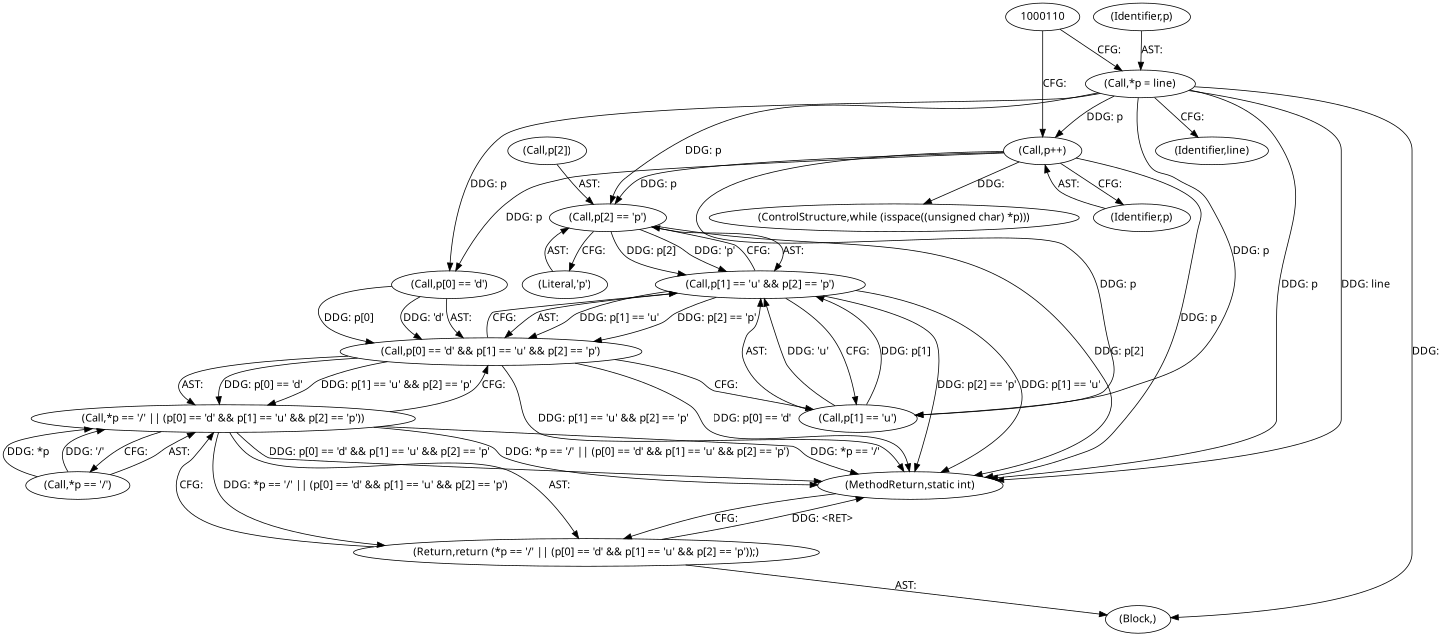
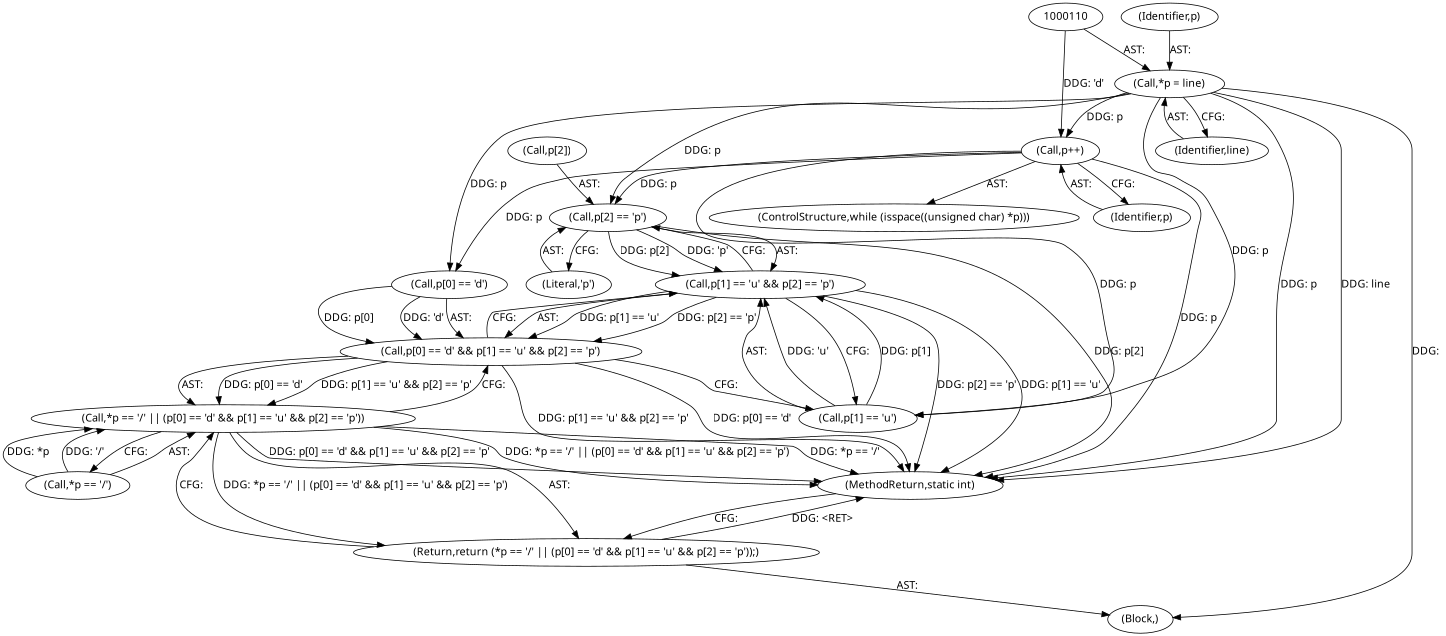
(1111, 50) -> (1136, 50)
(1056, 84) -> (1084, 84)
none -> (1169, 125)
(993, 184) -> (999, 184)
